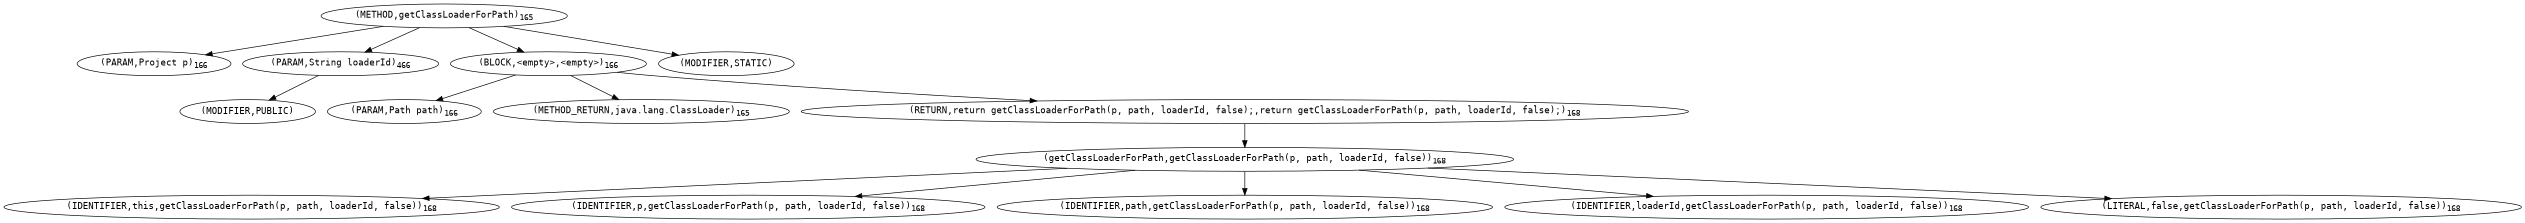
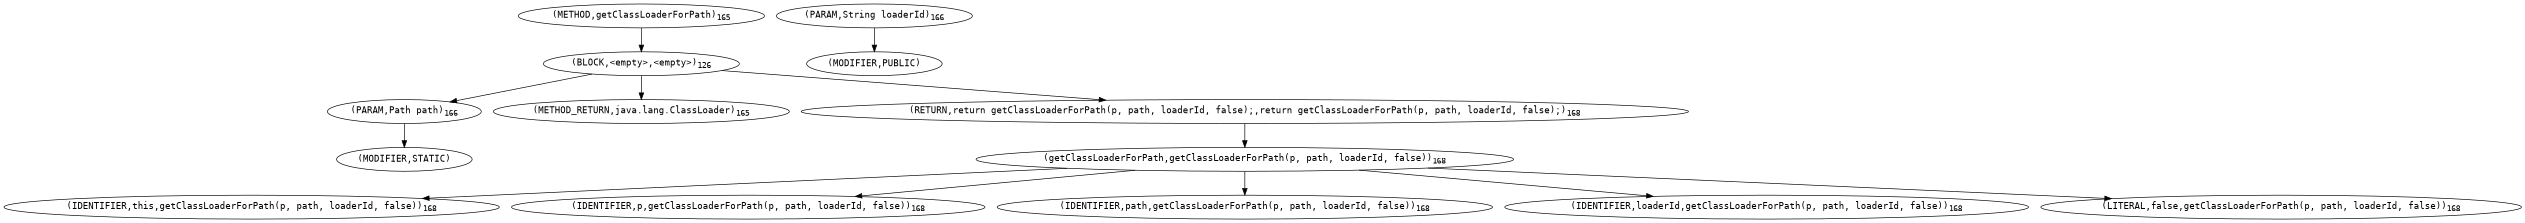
(395, 39) -> none
(588, 40) -> (404, 132)
(404, 63) -> (937, 15)
(611, 63) -> (704, 63)
(154, 64) -> none
